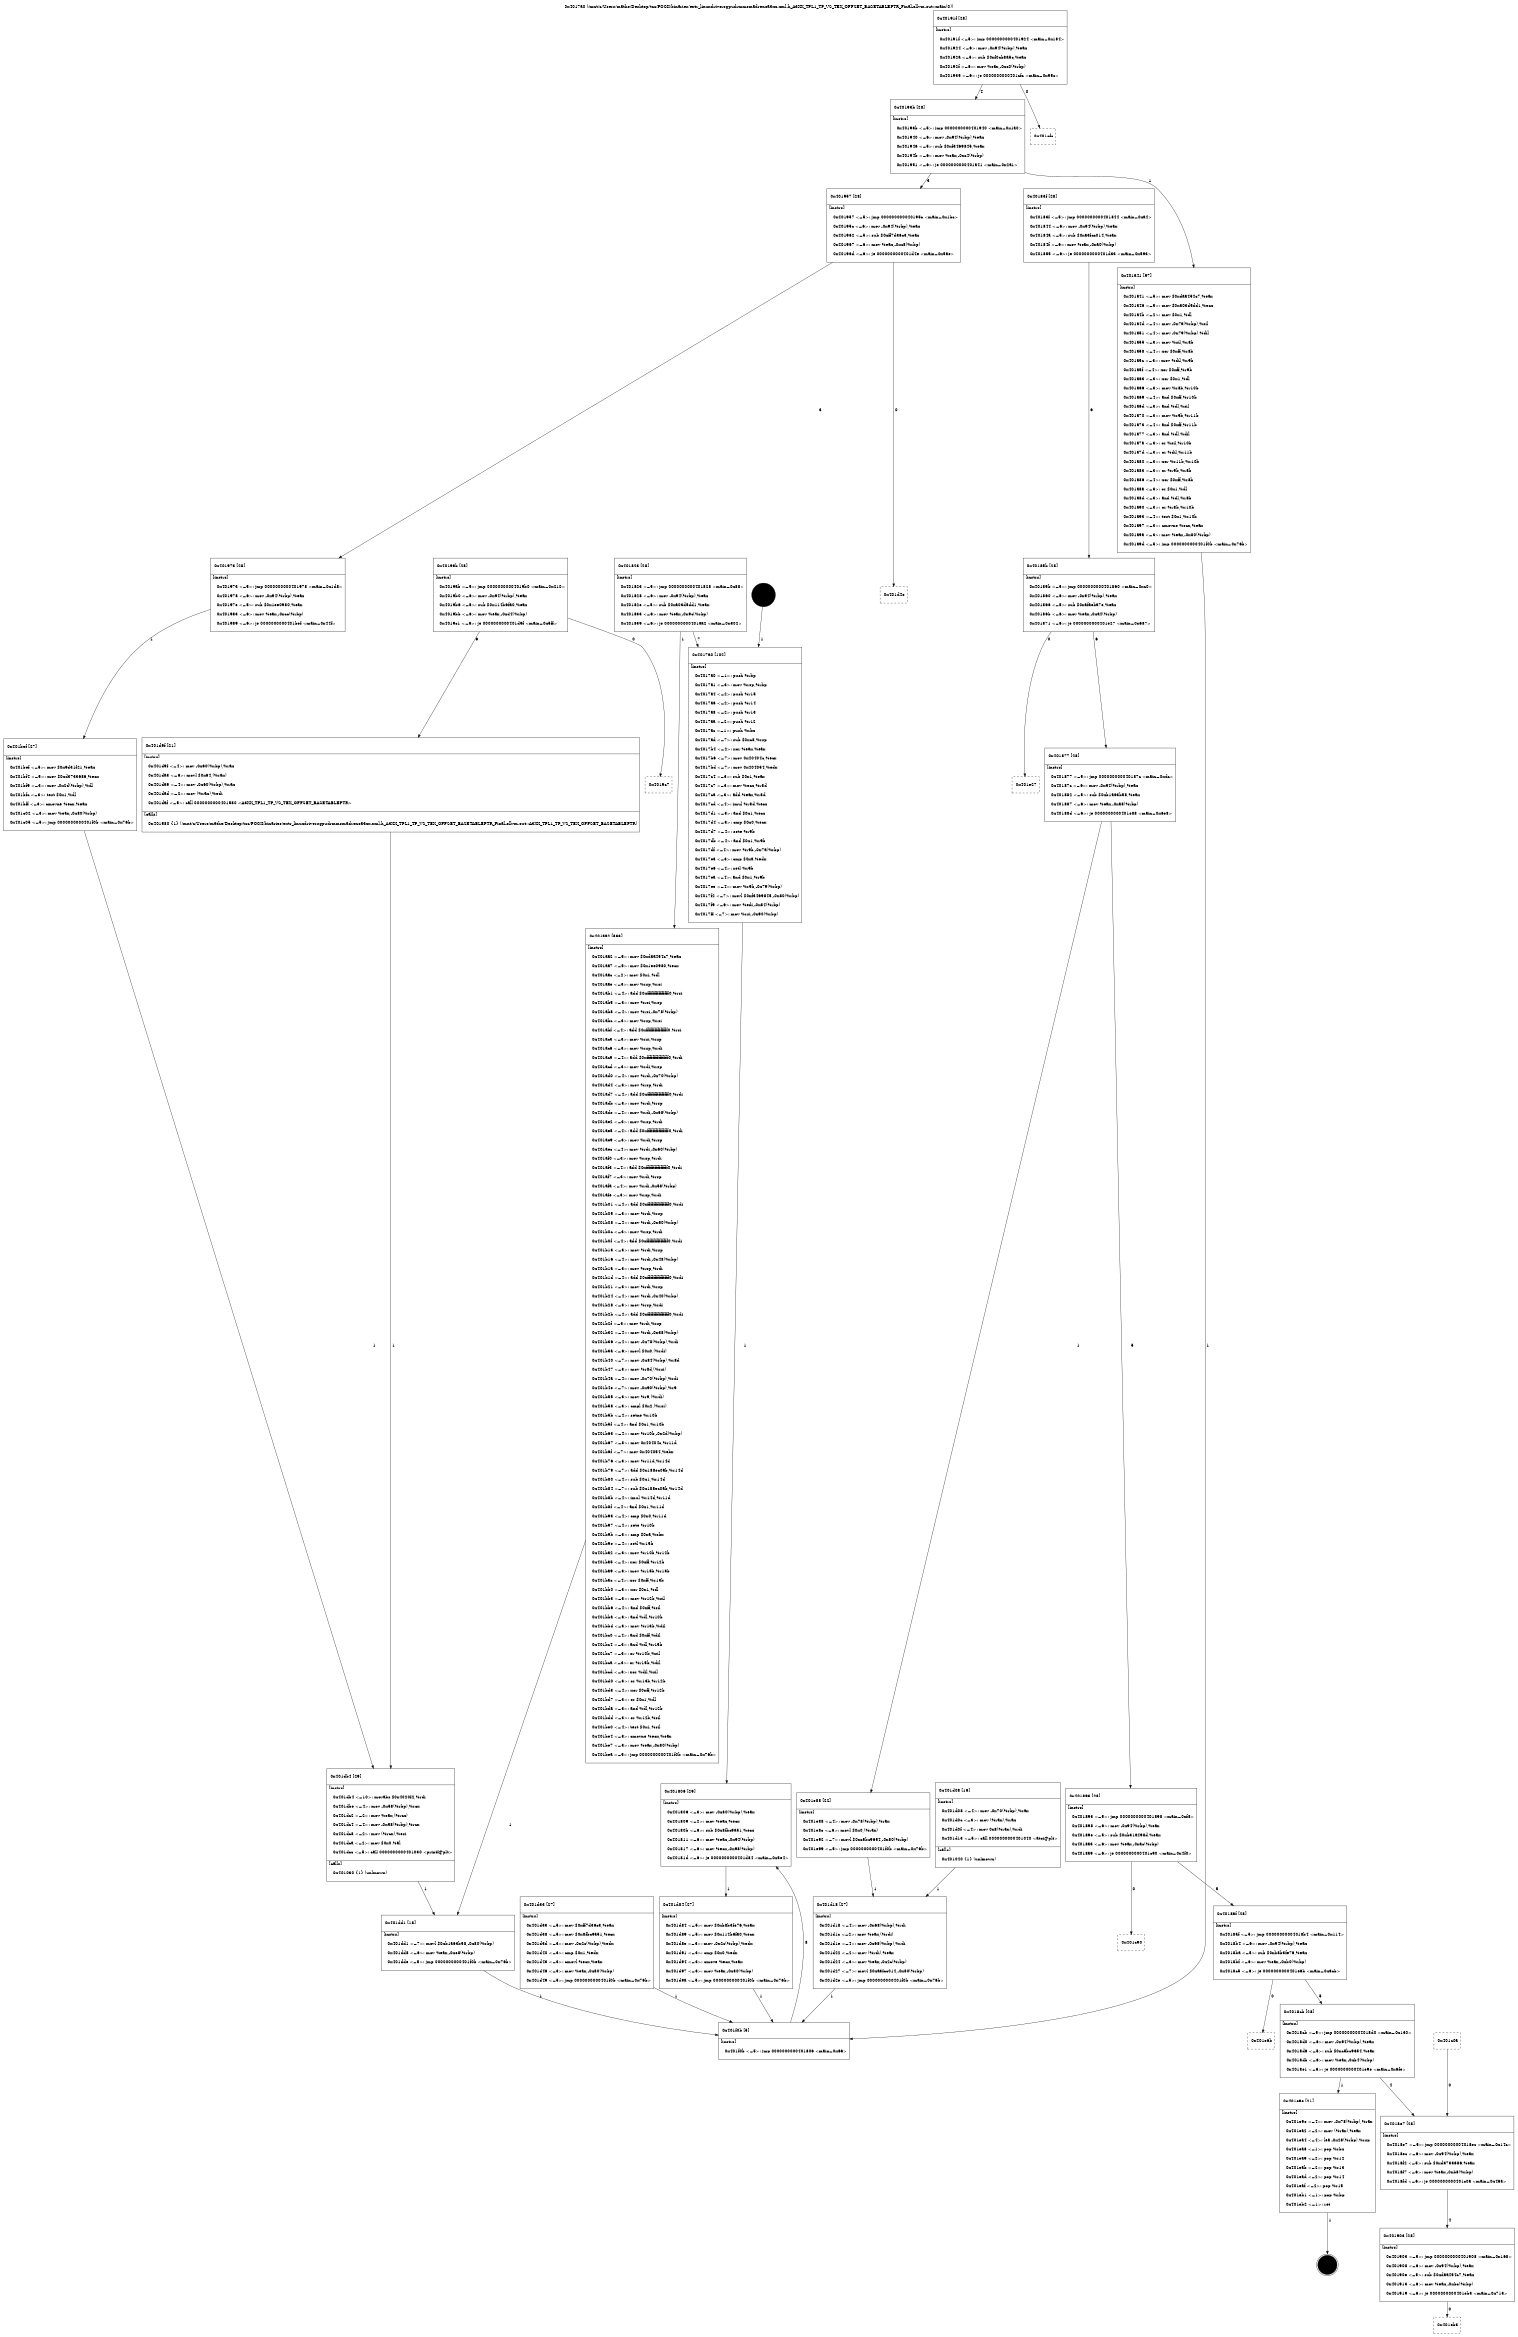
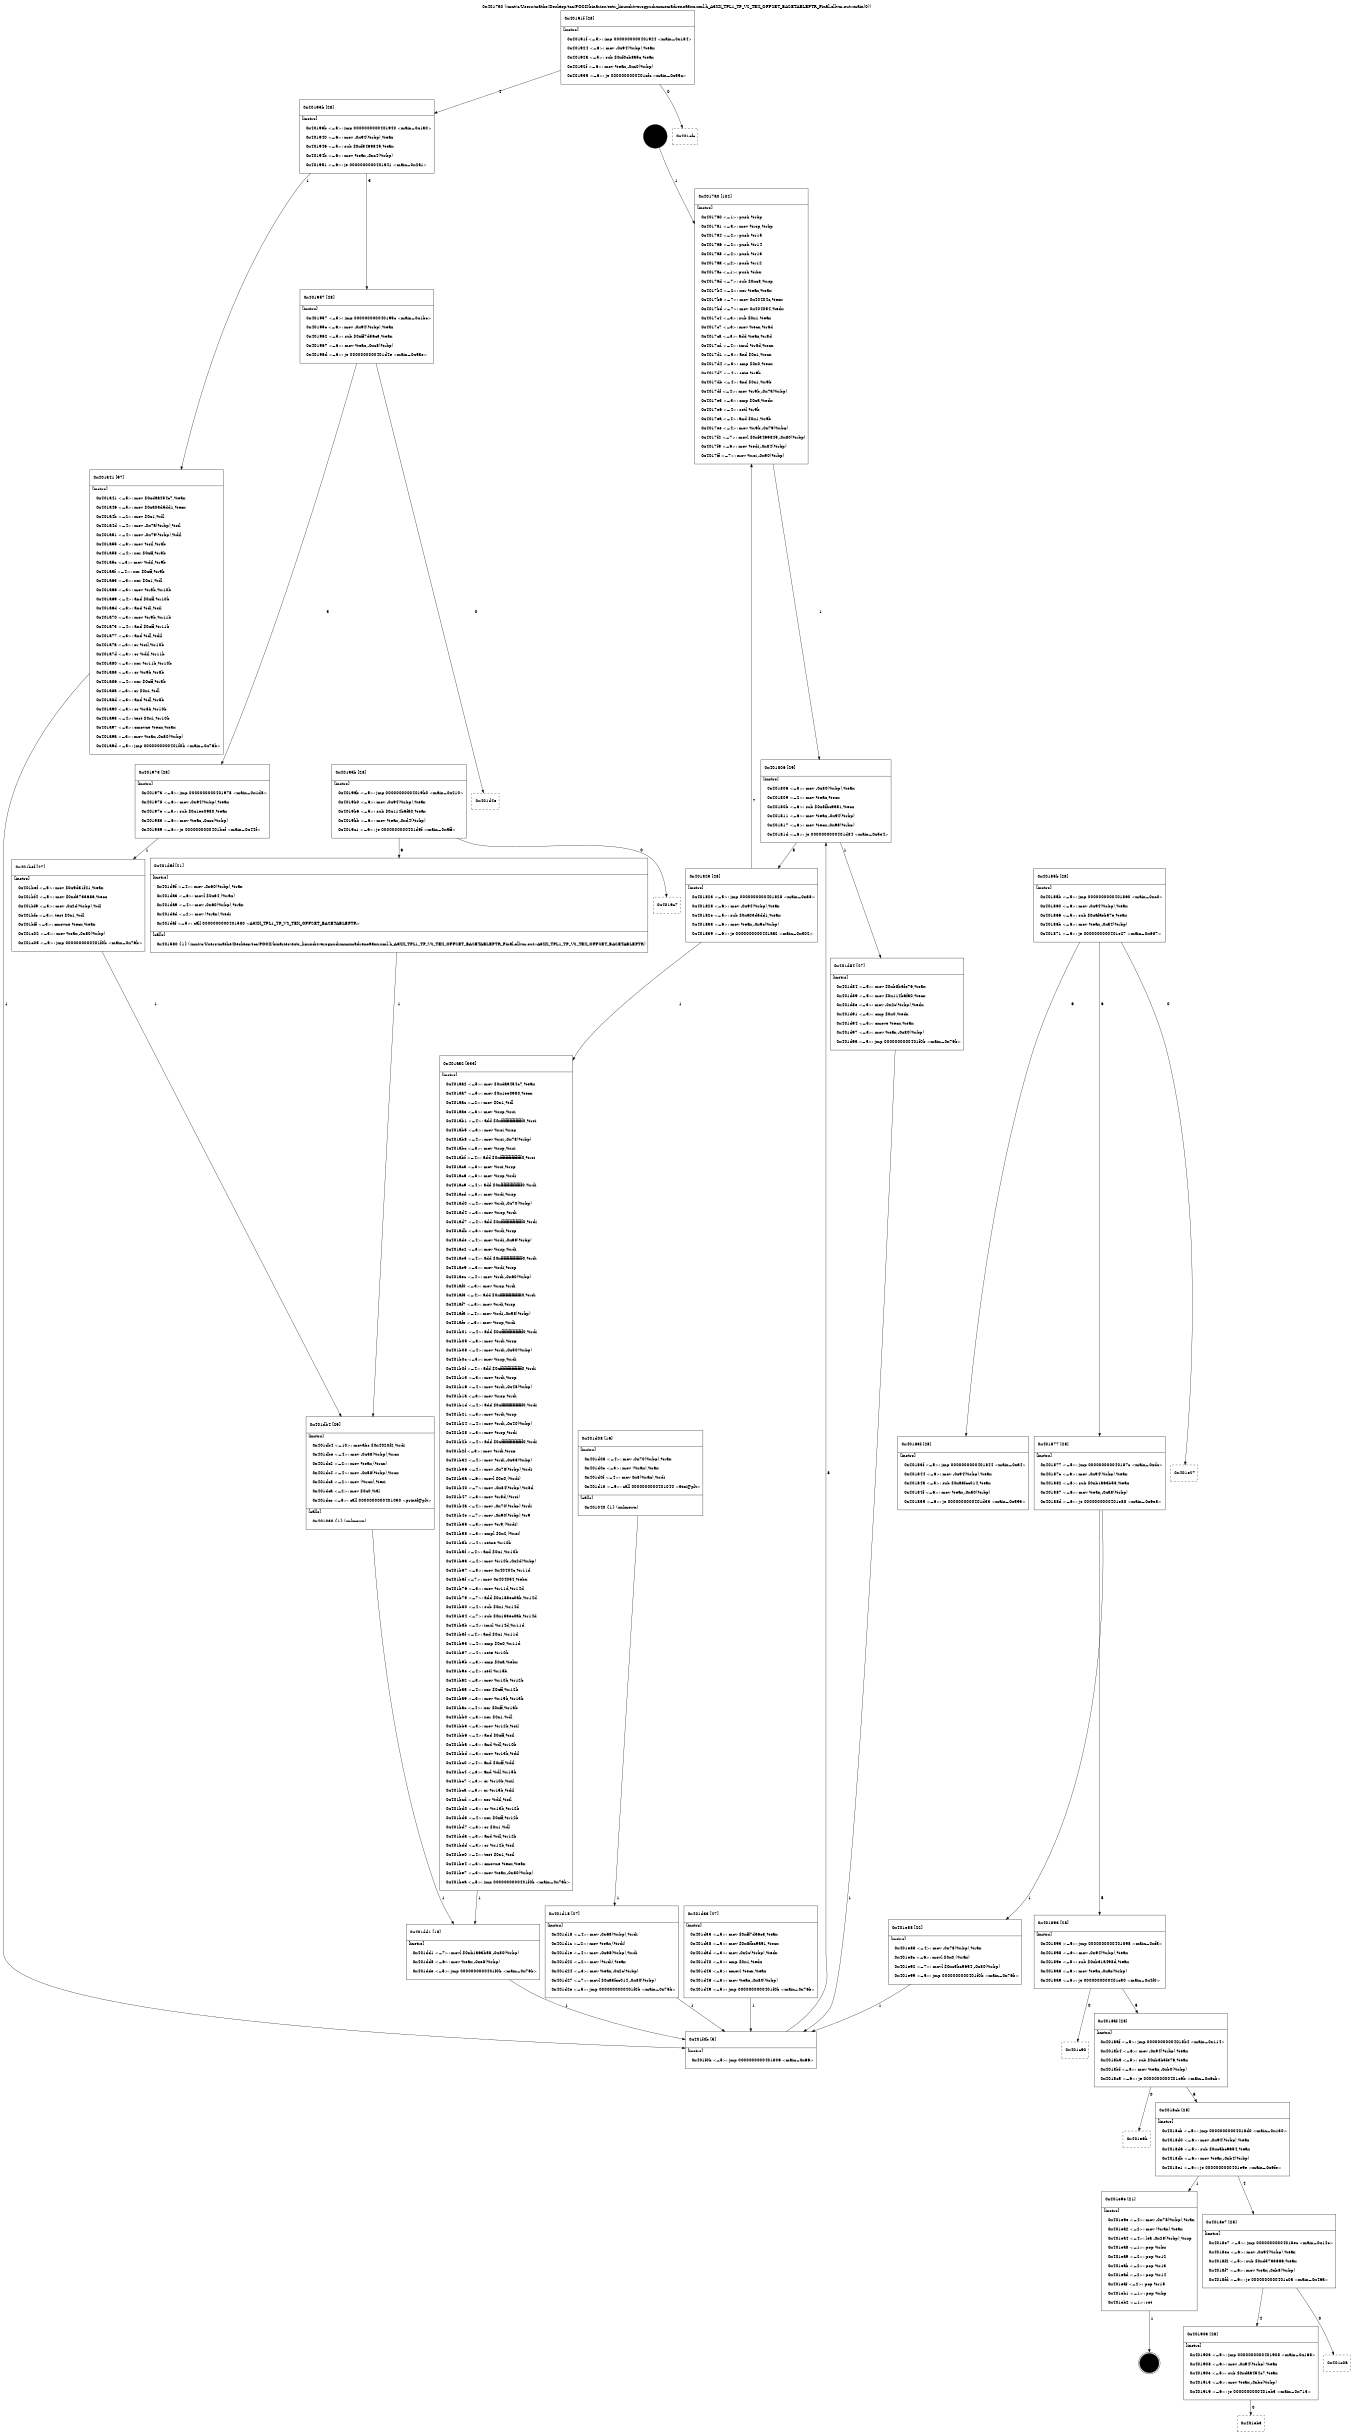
(1089, 409) -> (1001, 1182)
none -> (788, 854)
(870, 1875) -> (864, 2011)
(1447, 2081) -> (1317, 2319)
